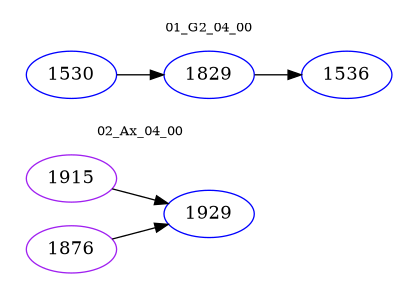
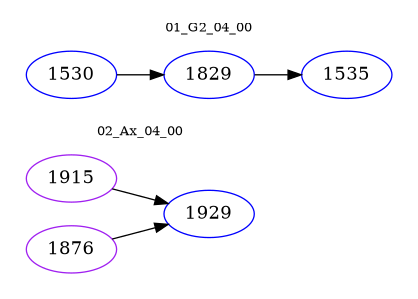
(347, 75) -> (347, 75)
